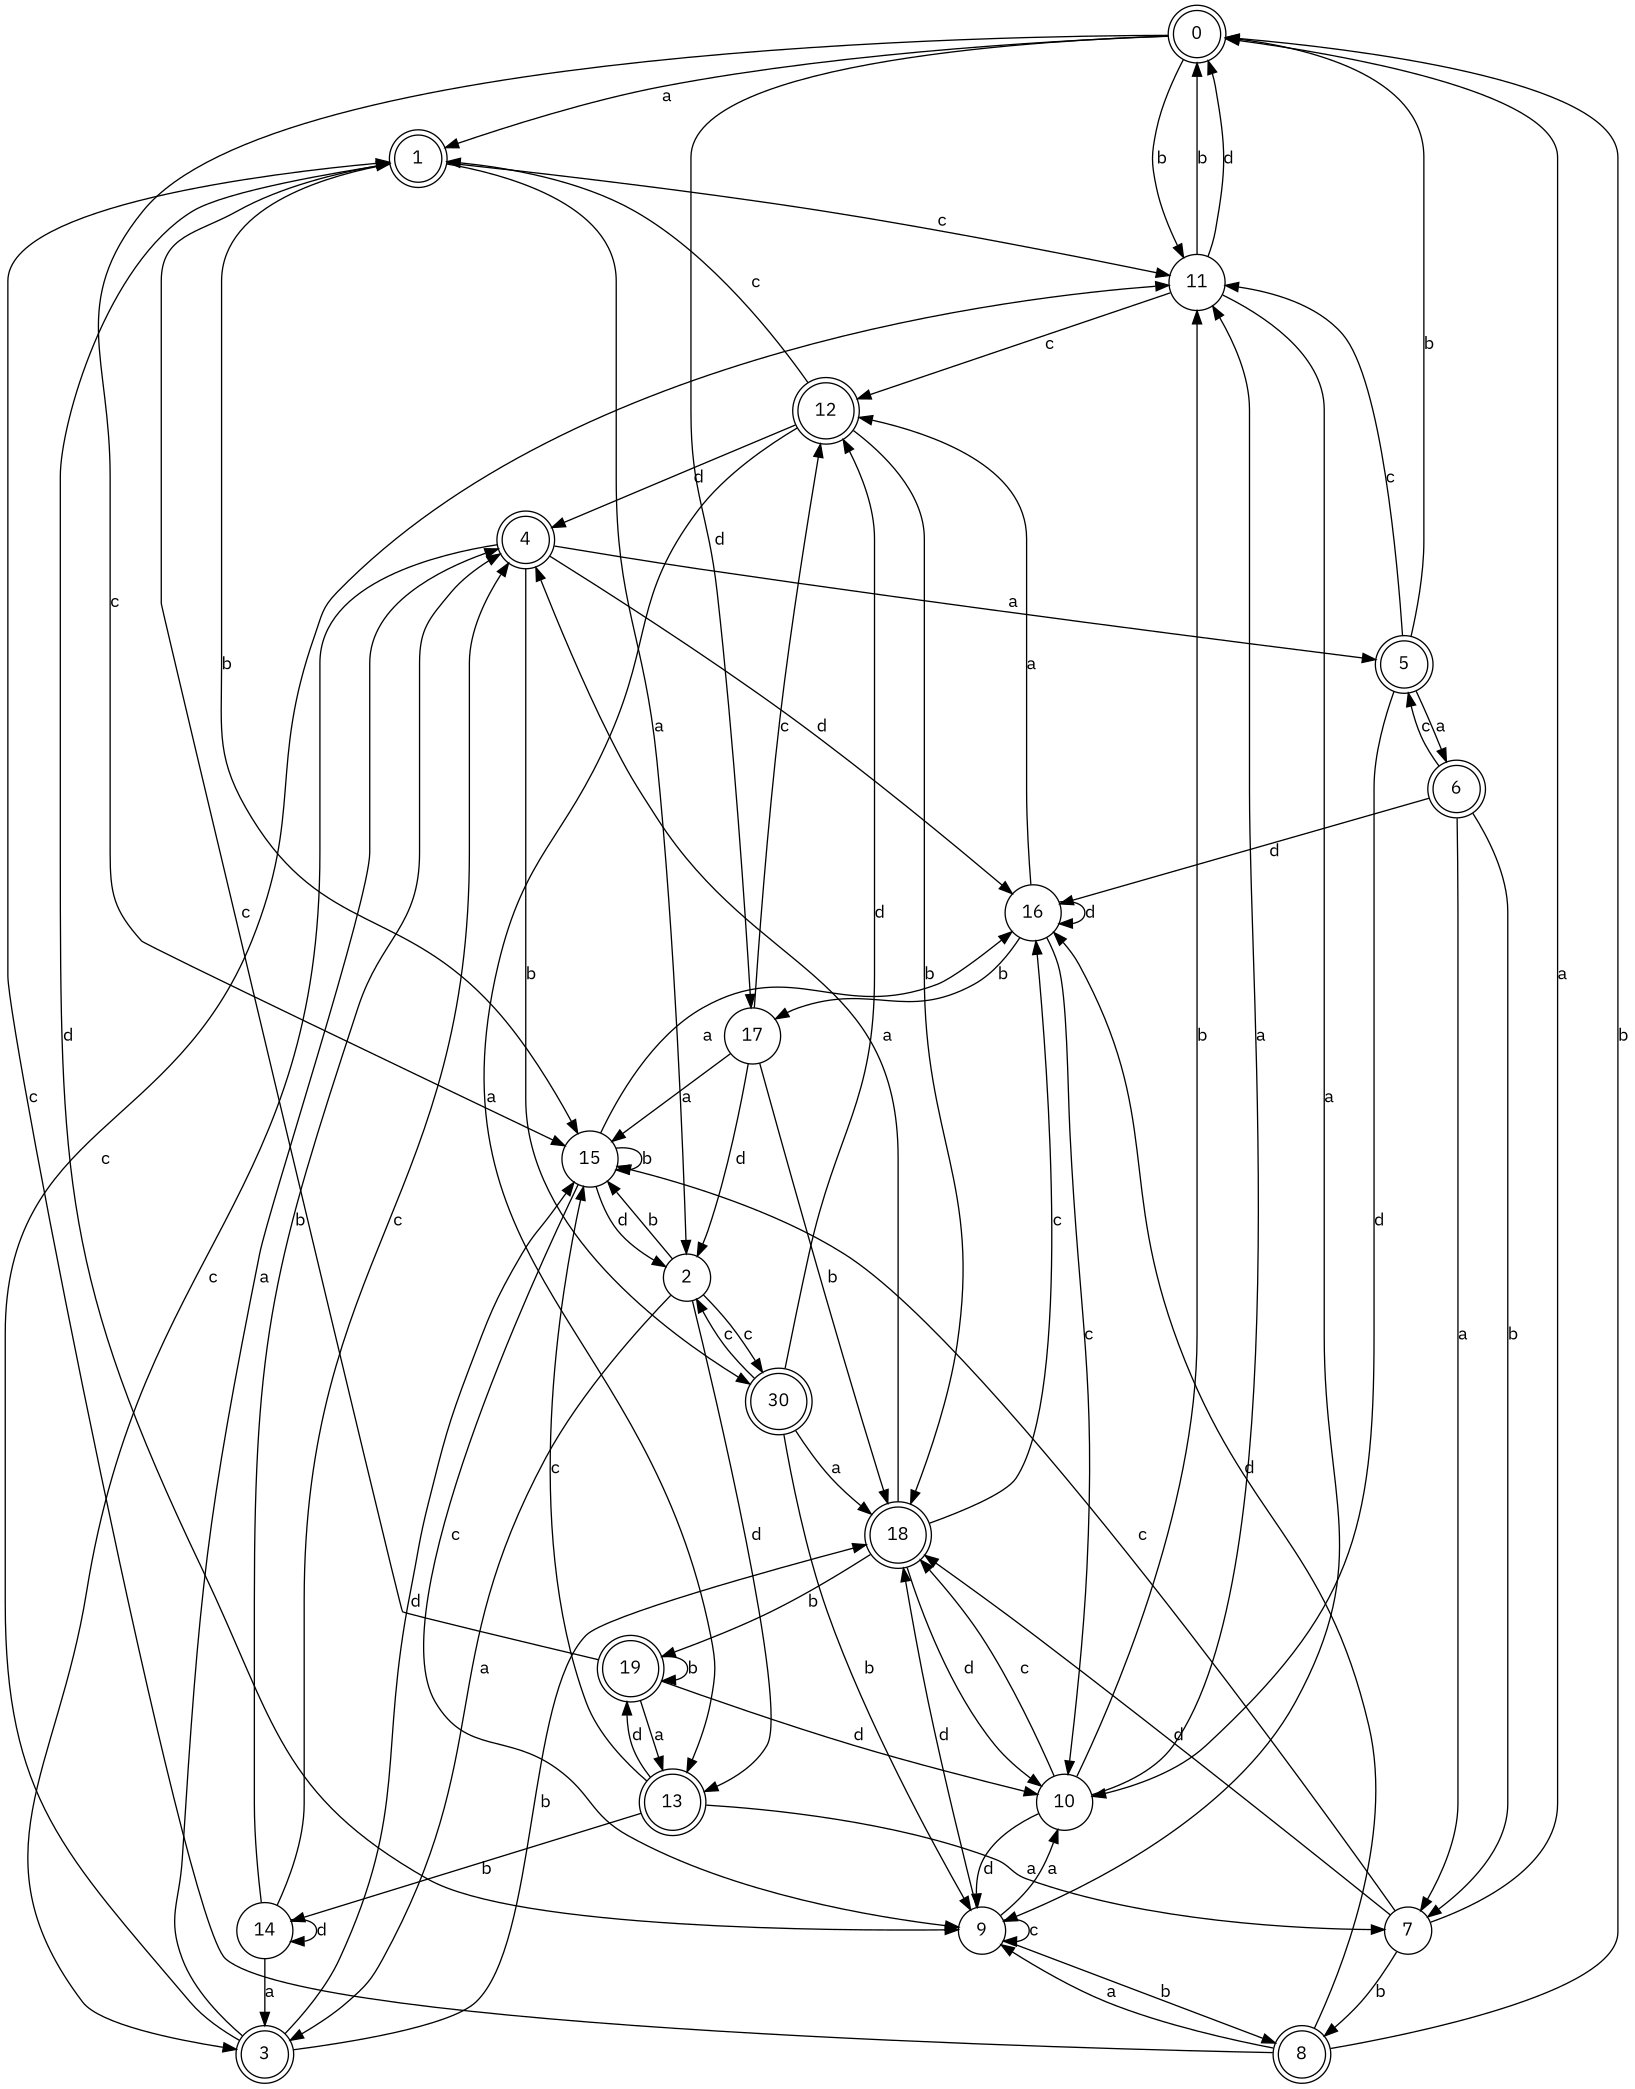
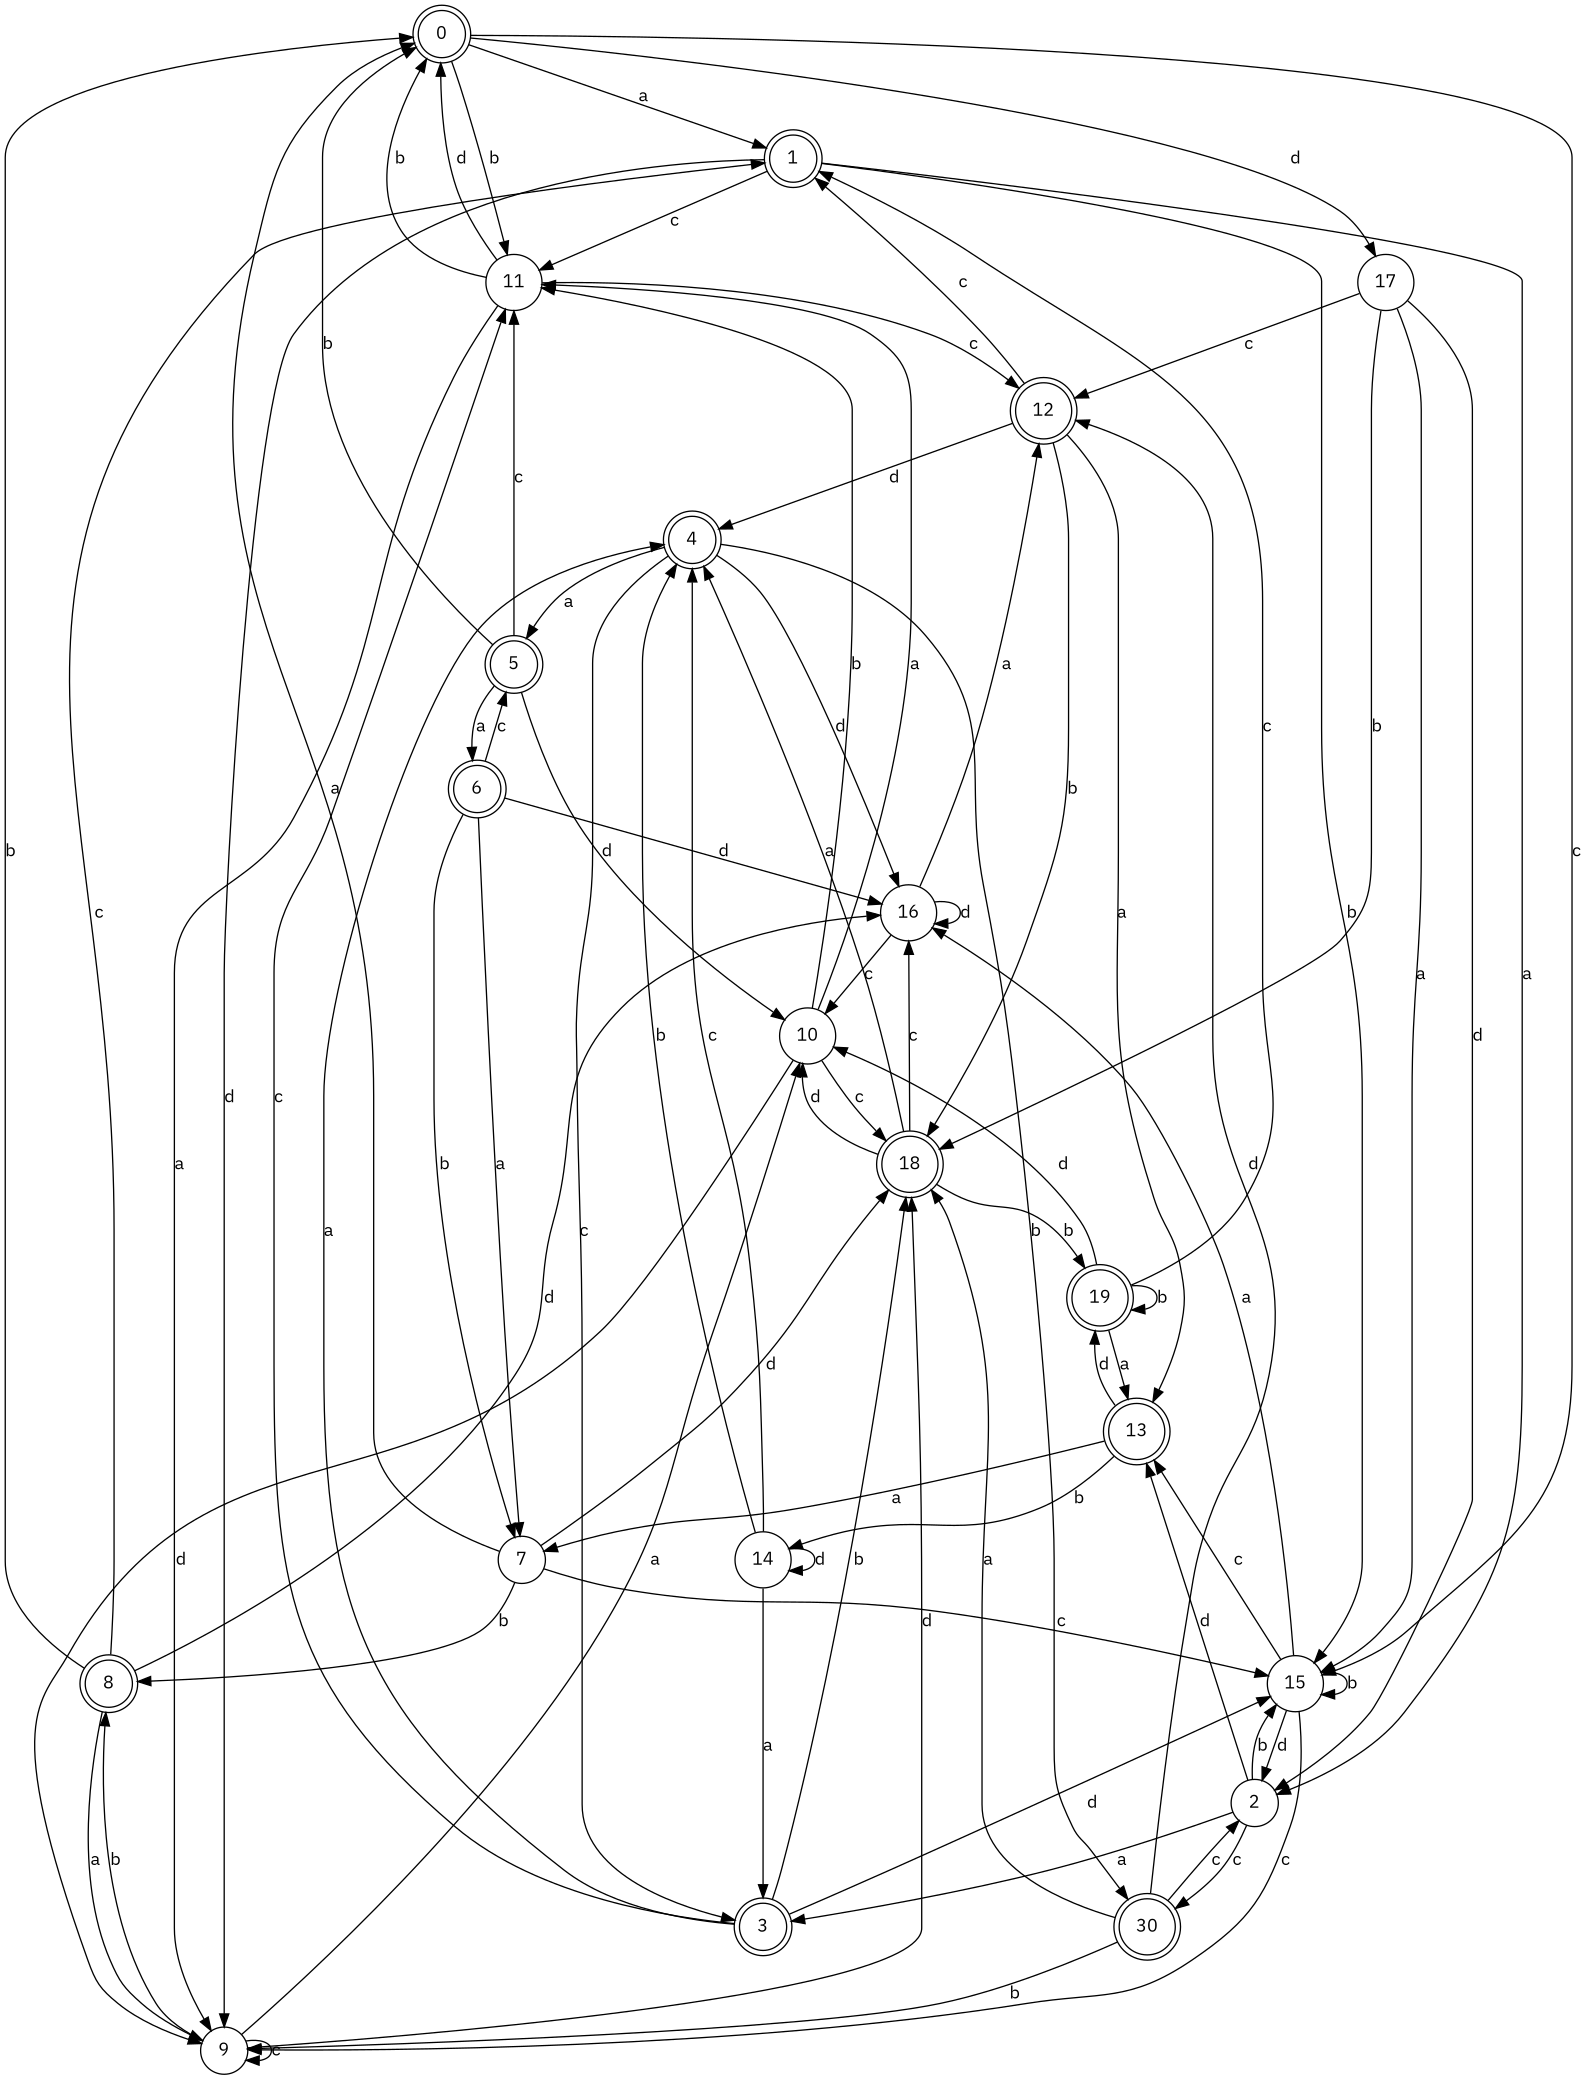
(914, 1001) -> none
(551, 1502) -> (1221, 1566)
